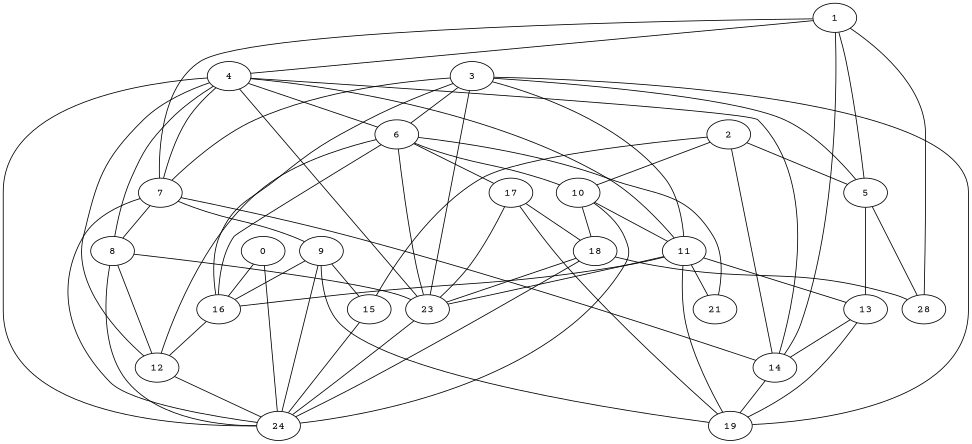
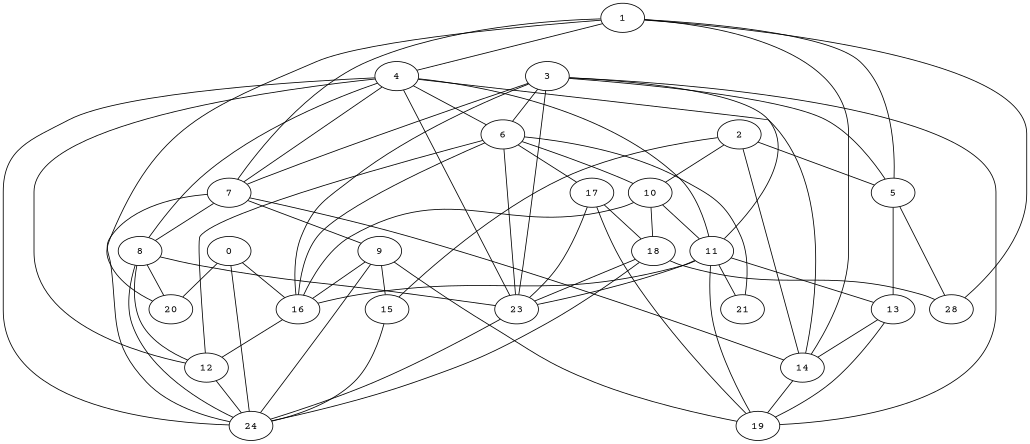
none -> (171, 309)
(514, 361) -> (453, 209)
